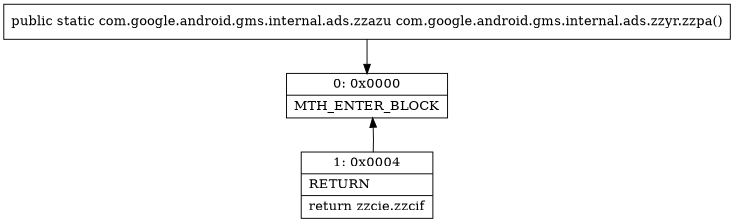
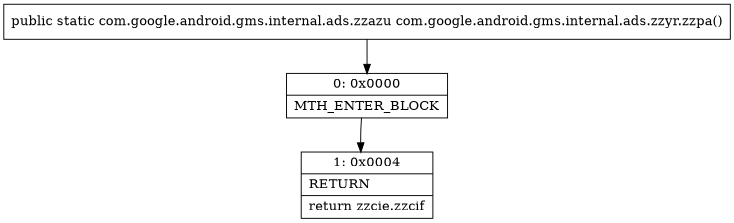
(373, 140) -> (361, 130)
